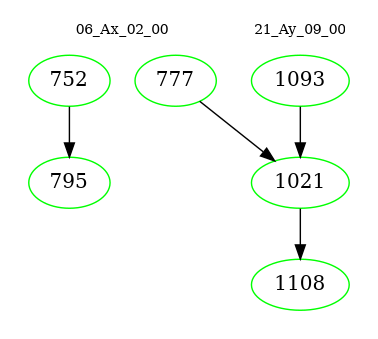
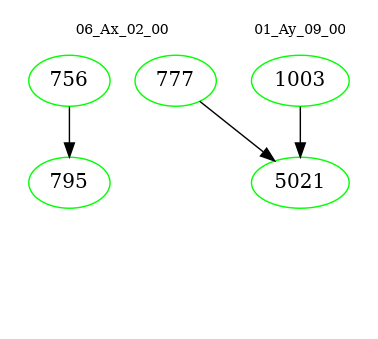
(300, 30) -> (300, 30)
(69, 81) -> (69, 81)
(300, 81) -> (300, 81)
(300, 183) -> (300, 183)
(300, 285) -> none
